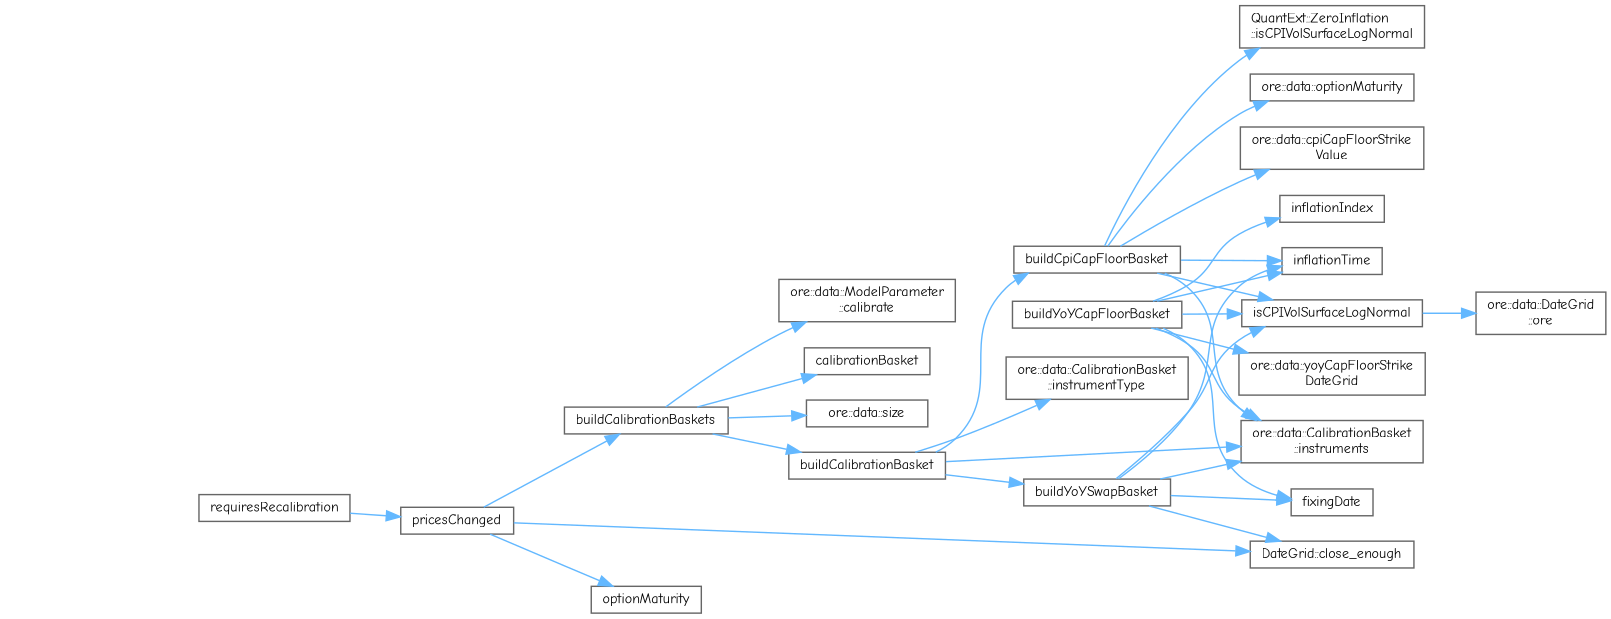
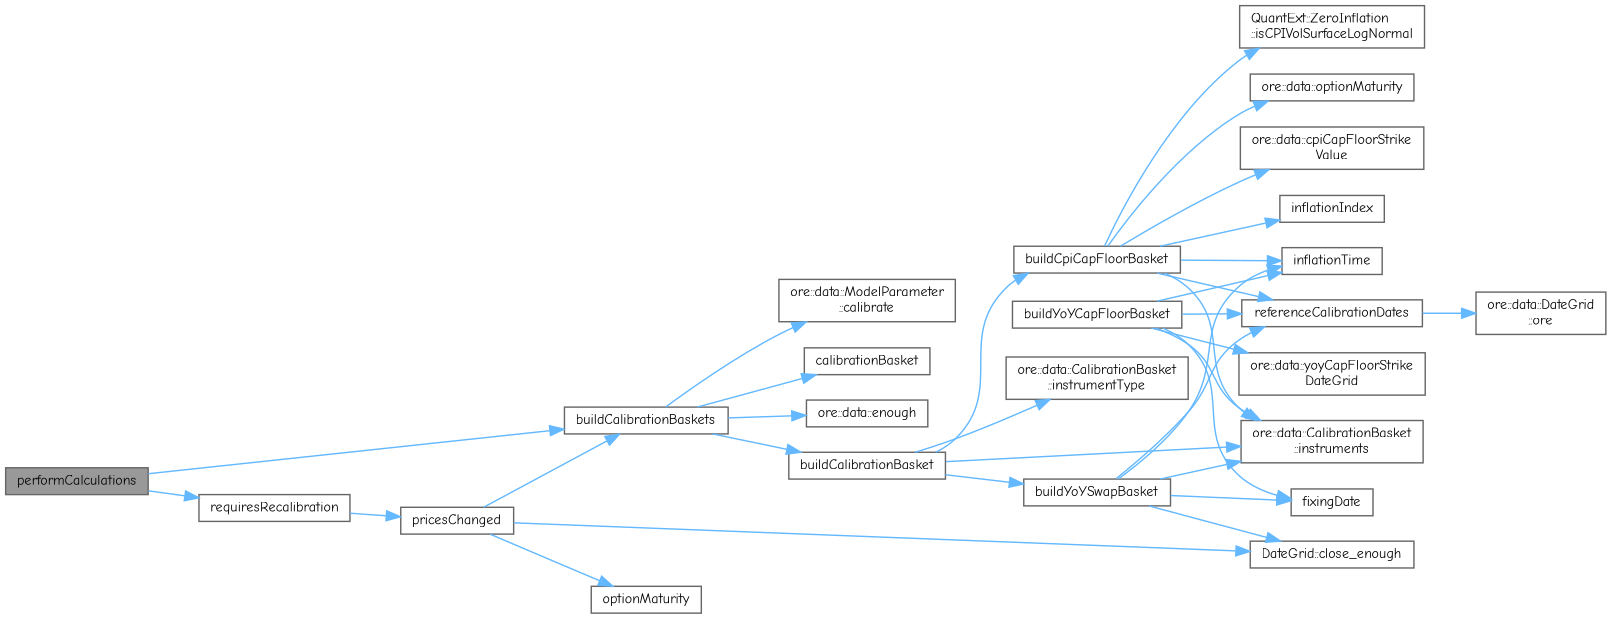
(1207, 269) -> (1213, 235)
(1332, 313) -> (1332, 313)
(867, 413) -> (867, 413)
none -> (77, 481)
